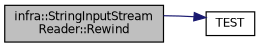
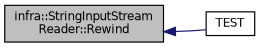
(179, 16) -> (191, 31)
